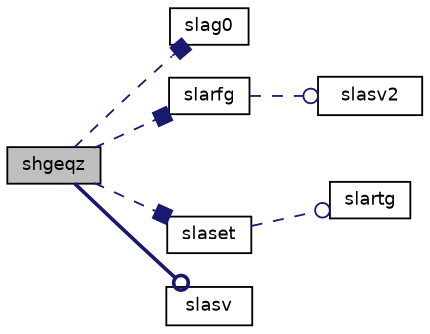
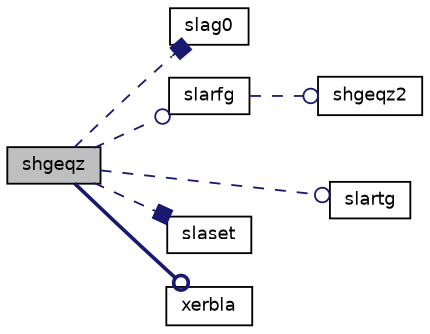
(370, 96) -> (370, 96)
(123, 135) -> (123, 135)
(283, 219) -> (207, 182)
(209, 306) -> (209, 306)
